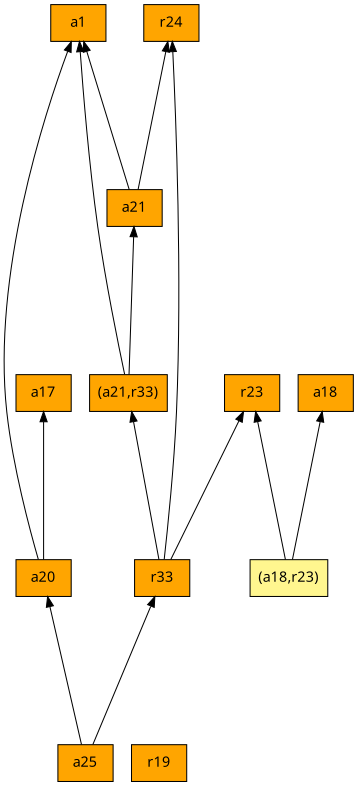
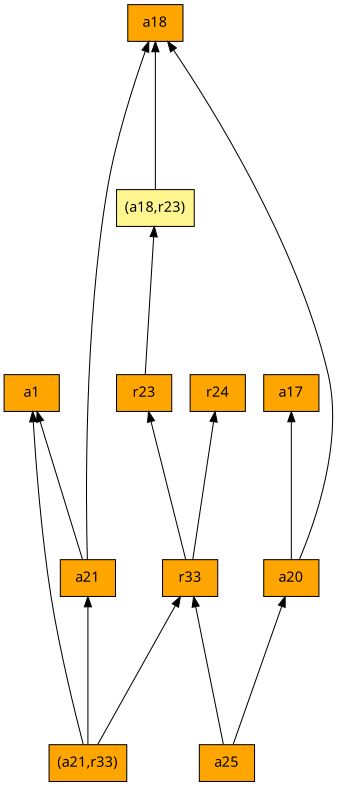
(152, 121) -> (94, 302)
(7, 303) -> (303, 293)
(146, 491) -> (137, 675)
(272, 491) -> (149, 306)
(159, 763) -> none
